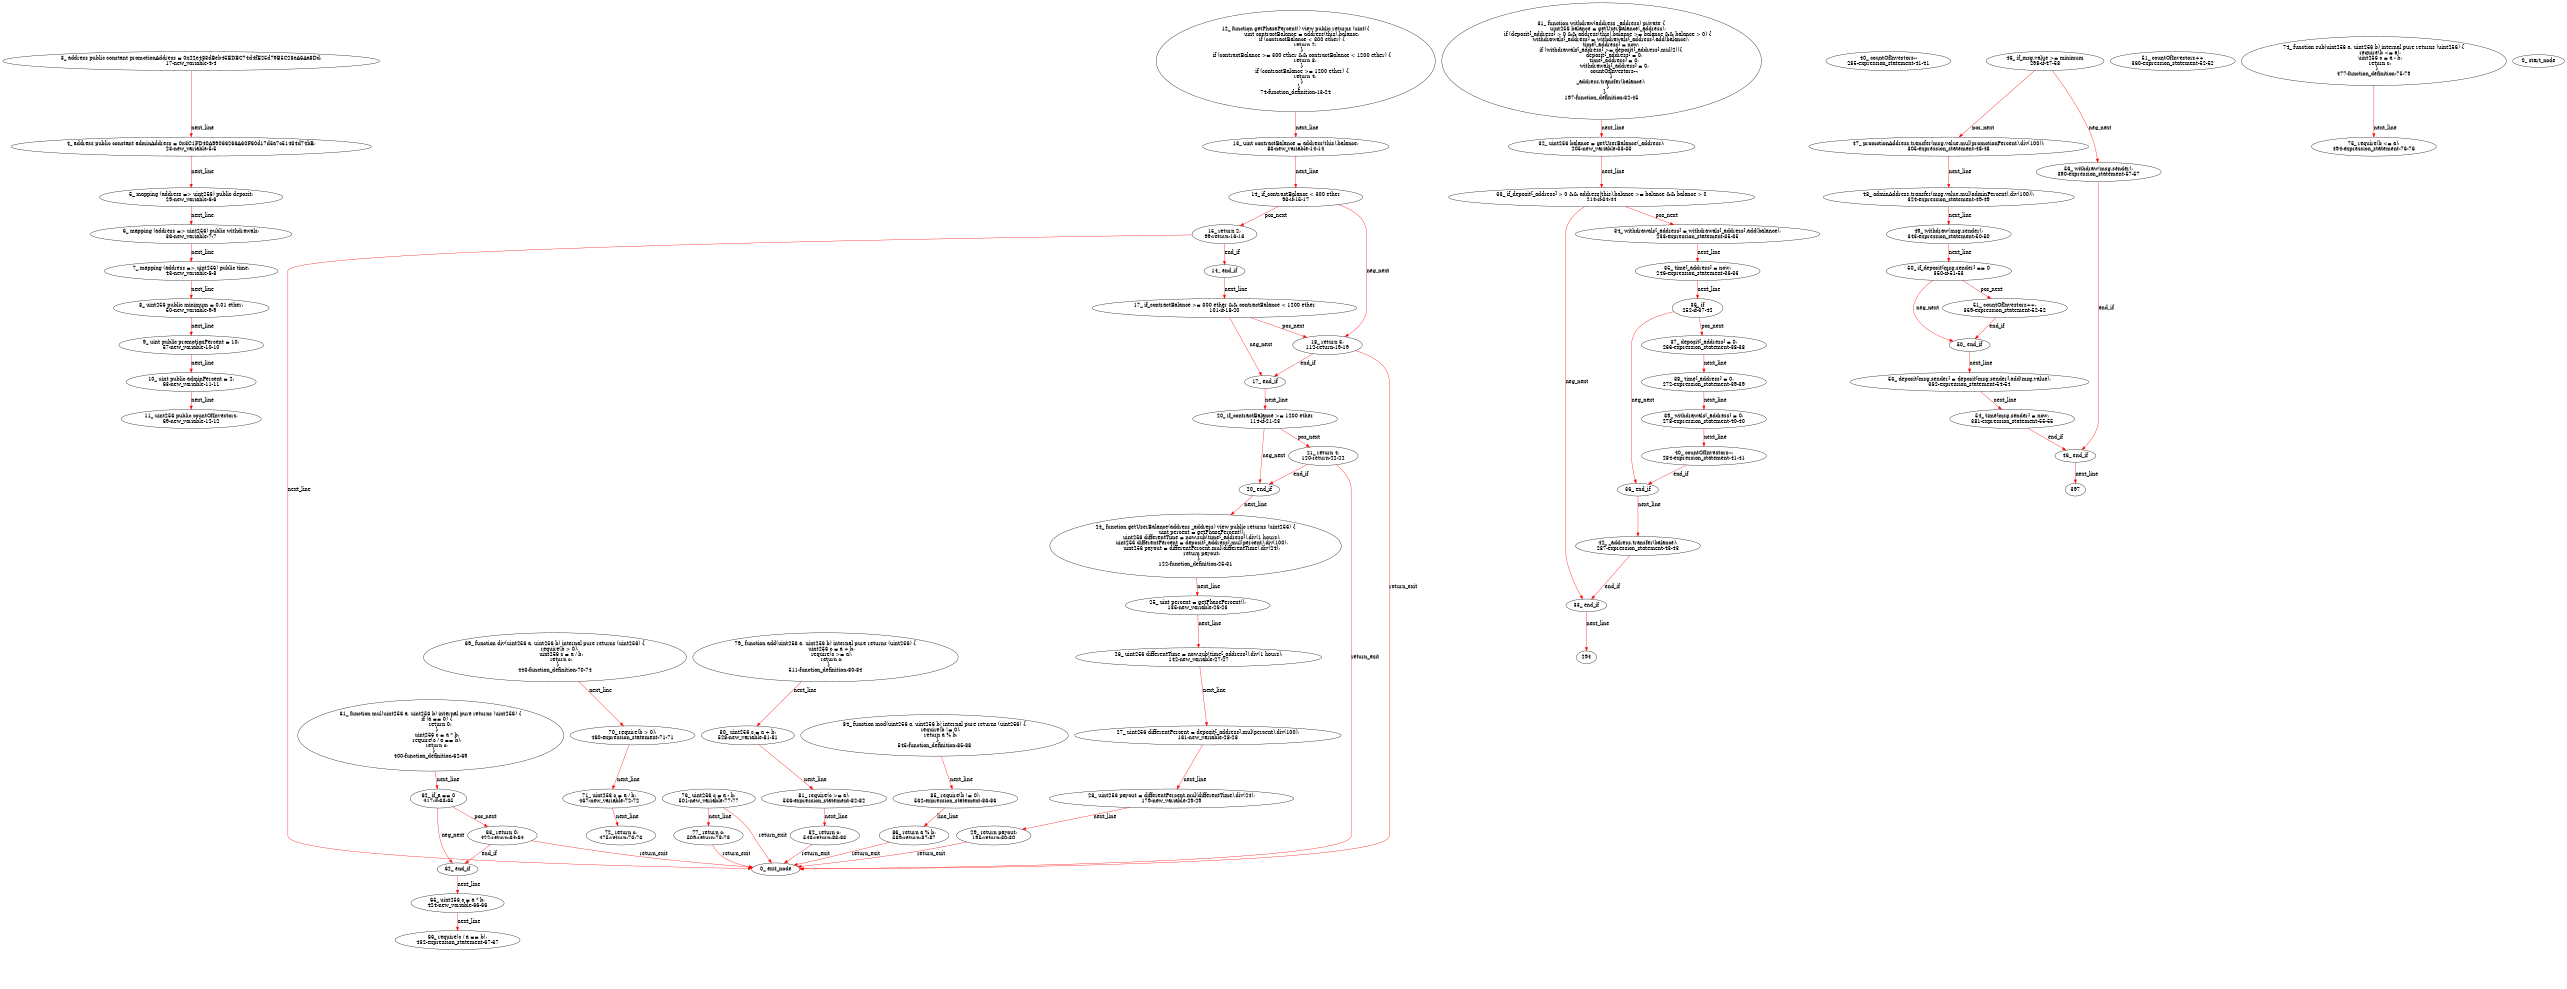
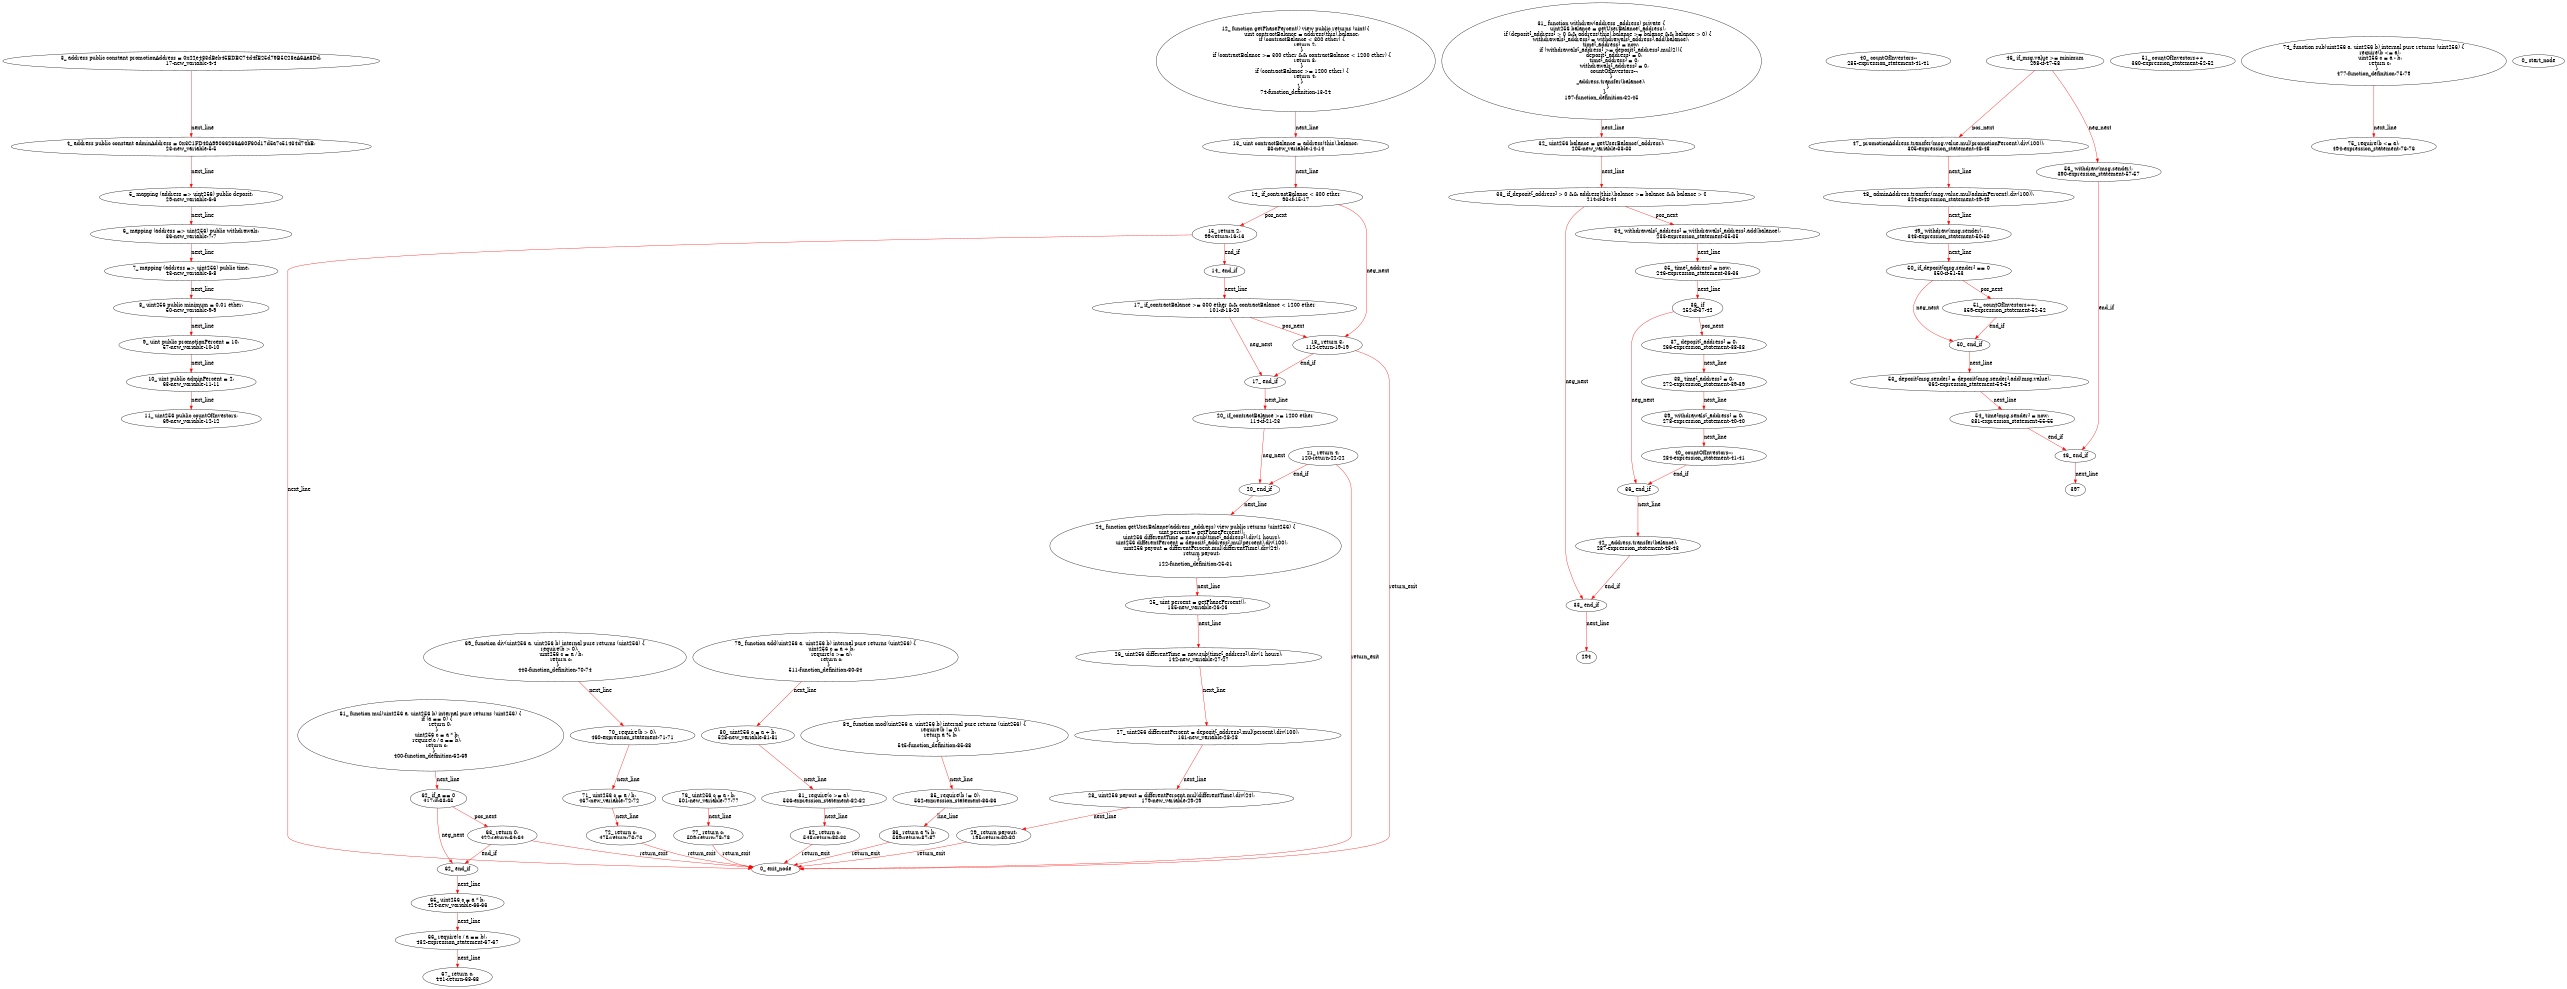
(1293, 437) -> none
(750, 831) -> (695, 858)
none -> (458, 977)
